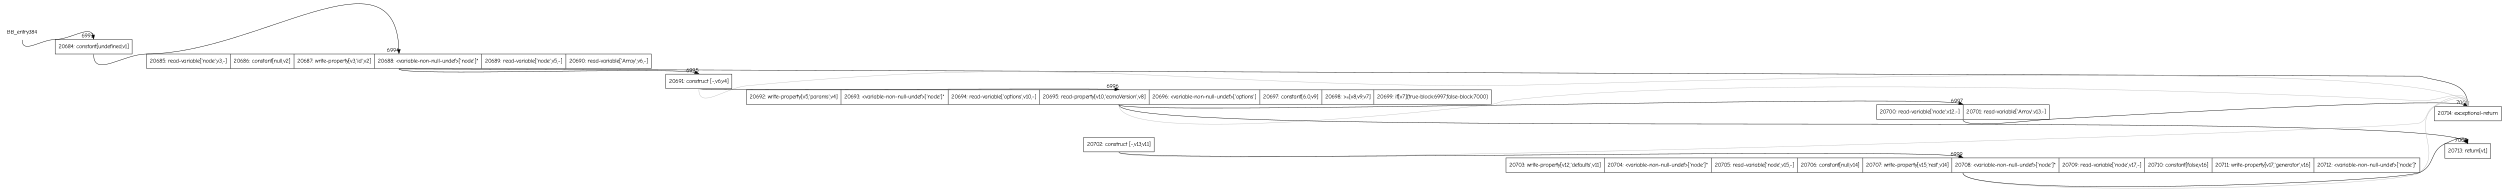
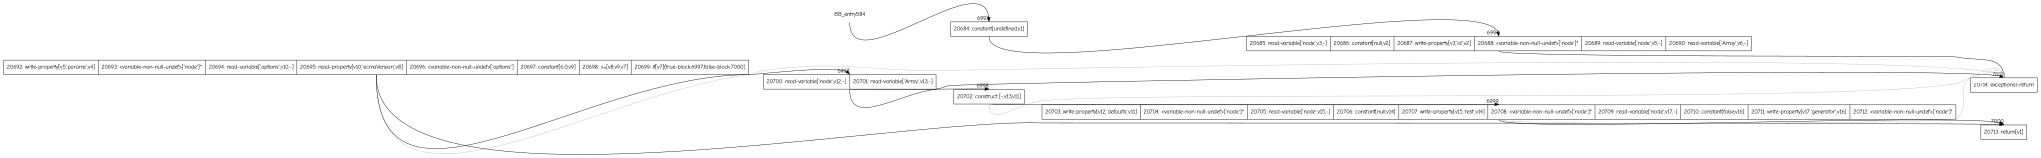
(22, 32) -> (850, 15)
(699, 81) -> none
none -> (917, 89)
